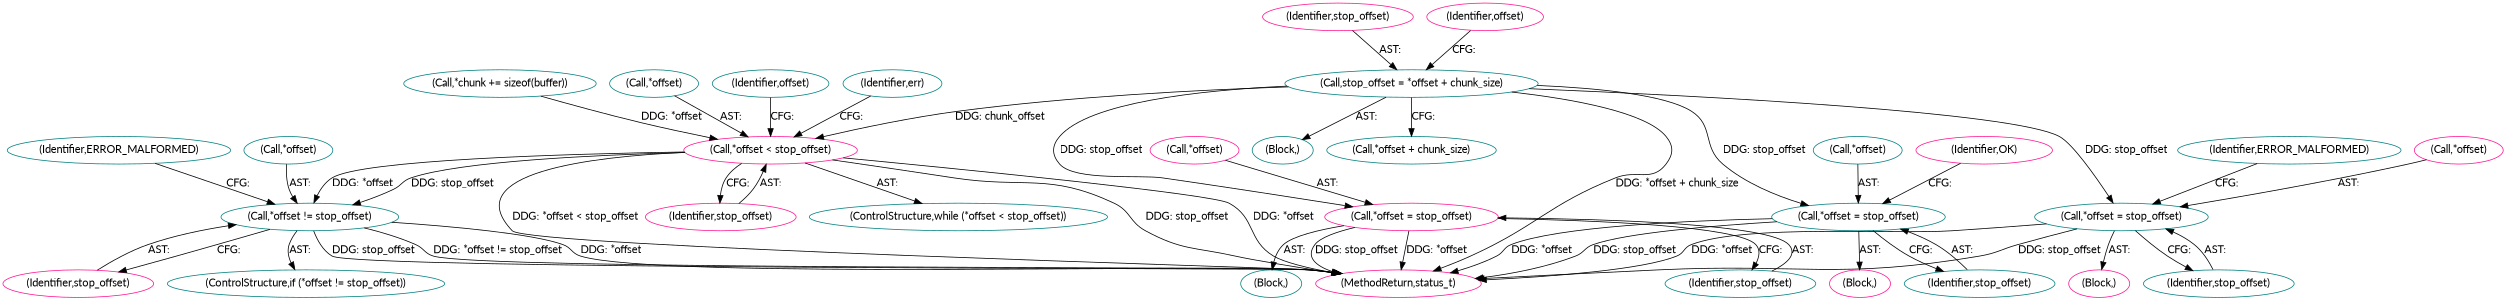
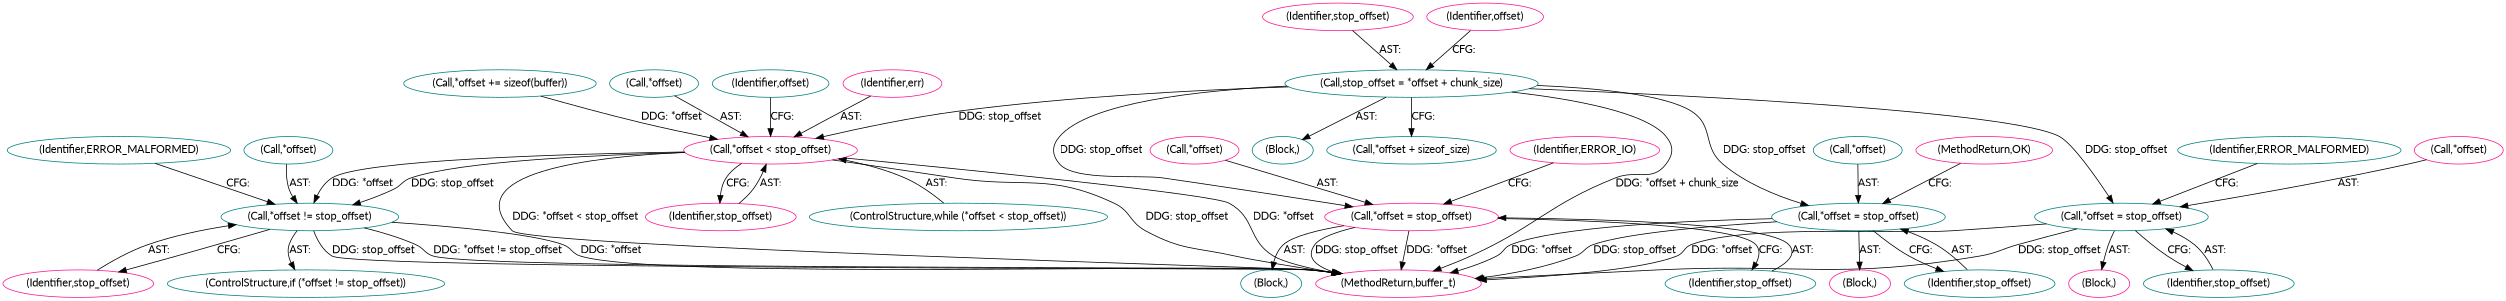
(500, 84) -> (500, 84)
(892, 84) -> (892, 84)
(853, 117) -> (853, 117)
(1000, 117) -> (1000, 117)
(1412, 150) -> (1412, 150)
none -> (1585, 150)
(1984, 150) -> (1984, 150)
(860, 182) -> (898, 175)
(1398, 284) -> (1398, 284)
